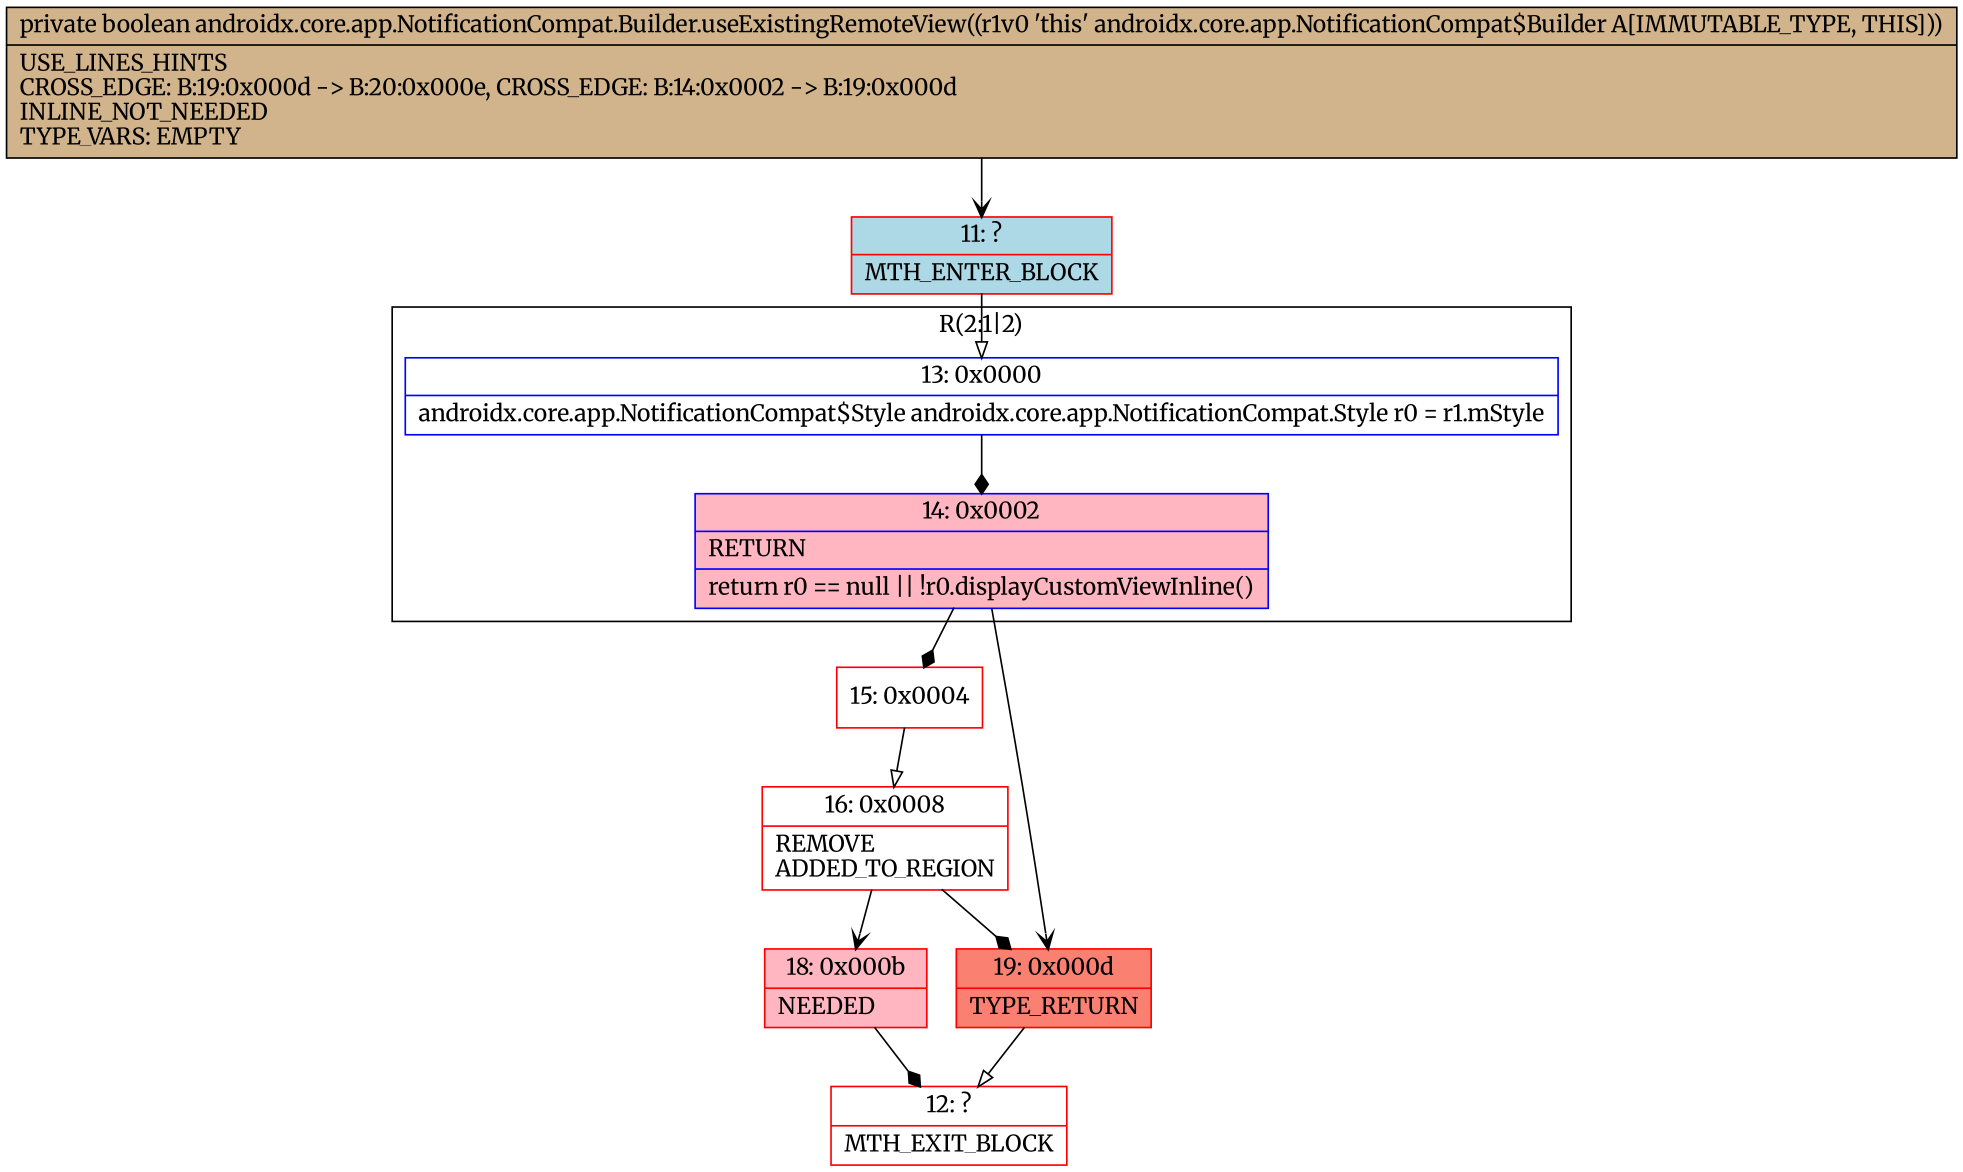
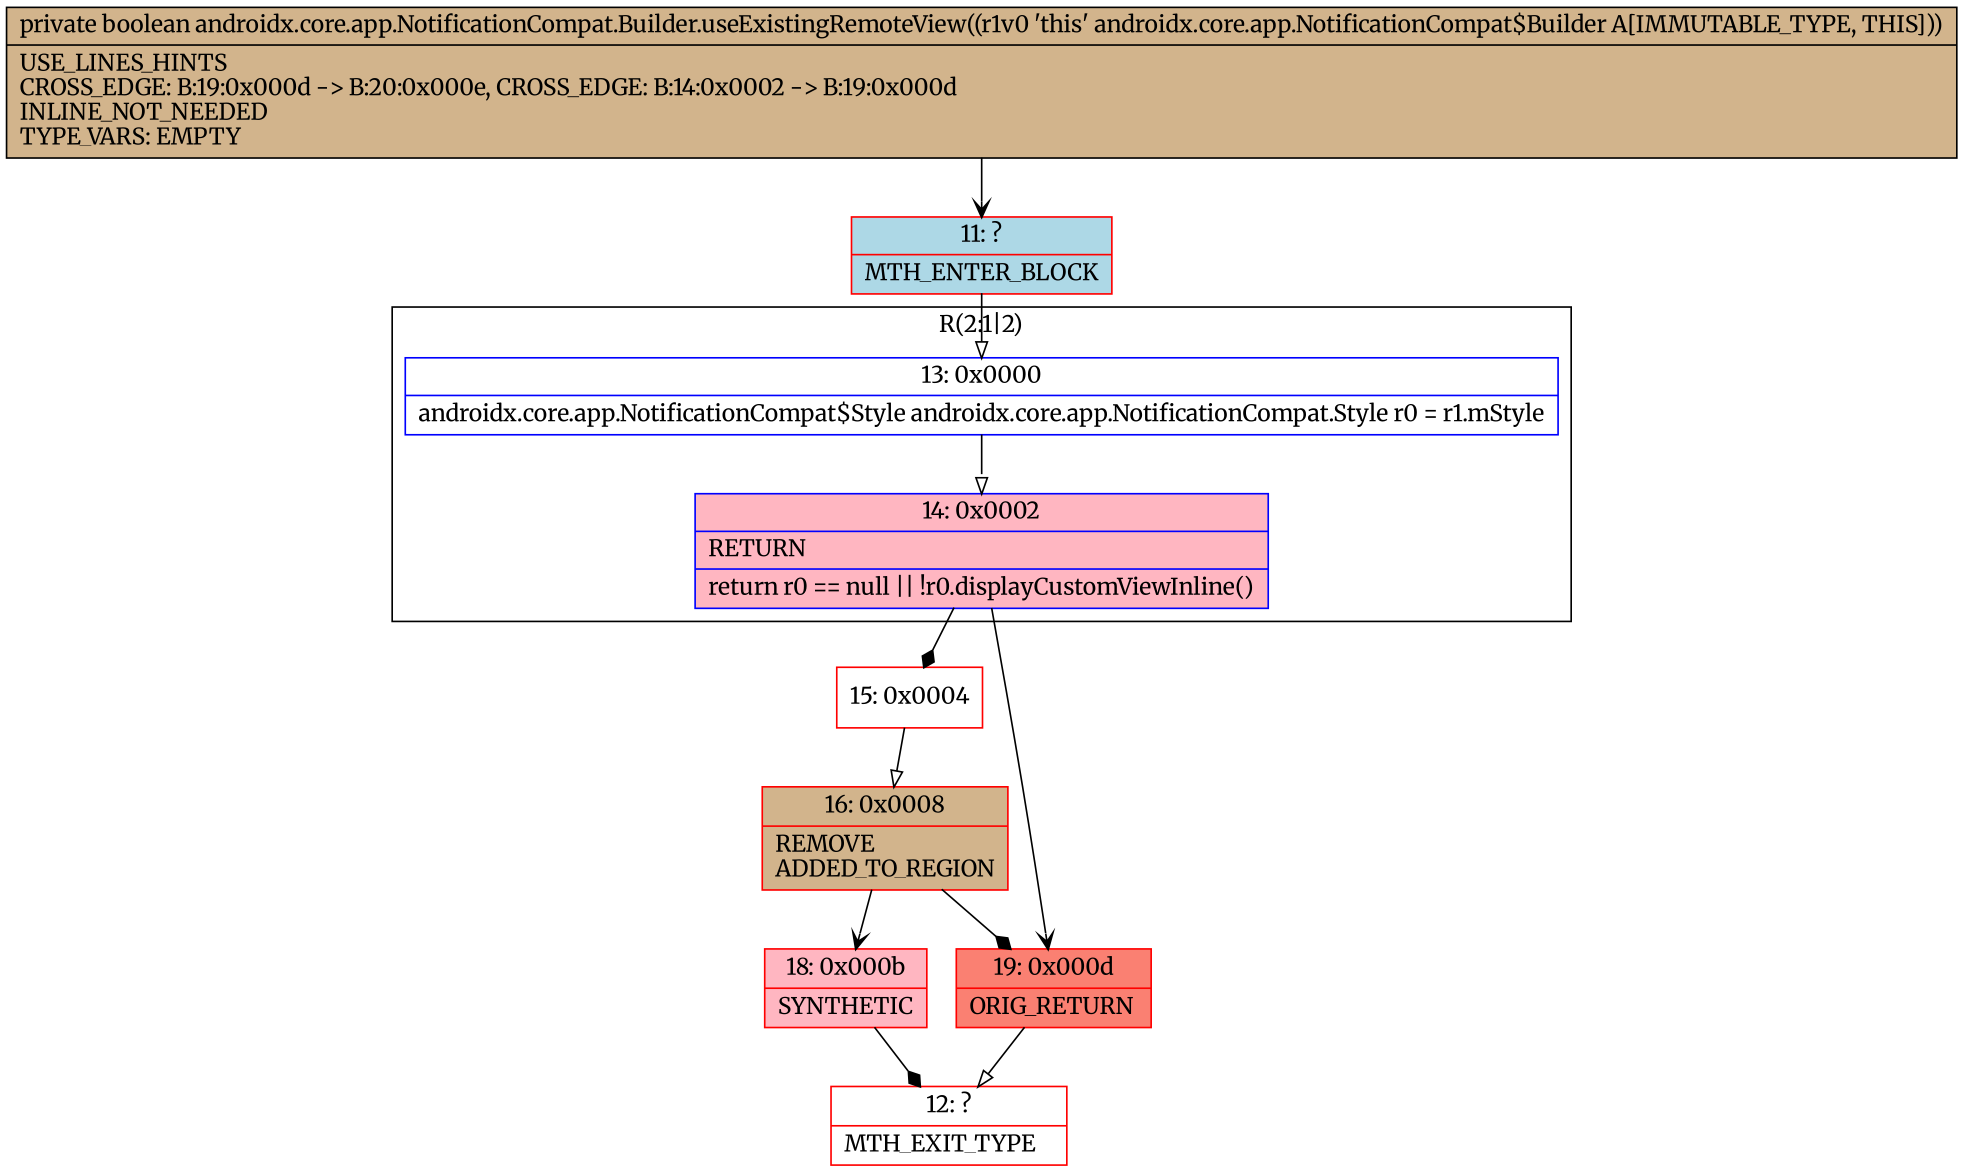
(982, 454) -> (982, 454)
(885, 838) -> (885, 838)
(827, 1007) -> (846, 1007)
(1054, 1007) -> (1051, 1007)
(949, 1145) -> (941, 1145)
